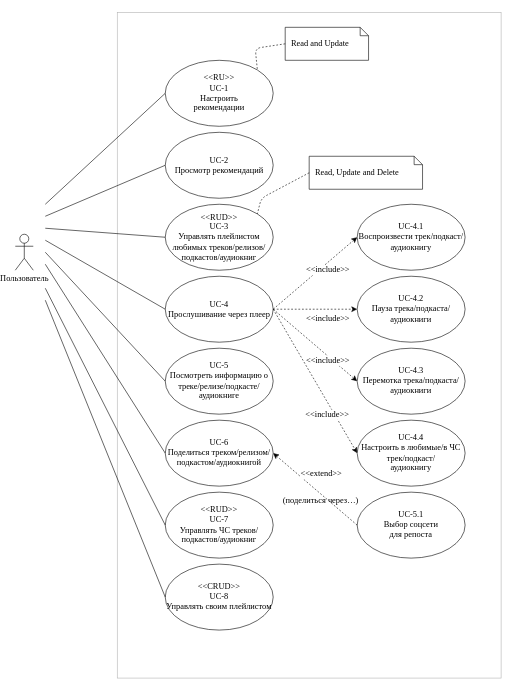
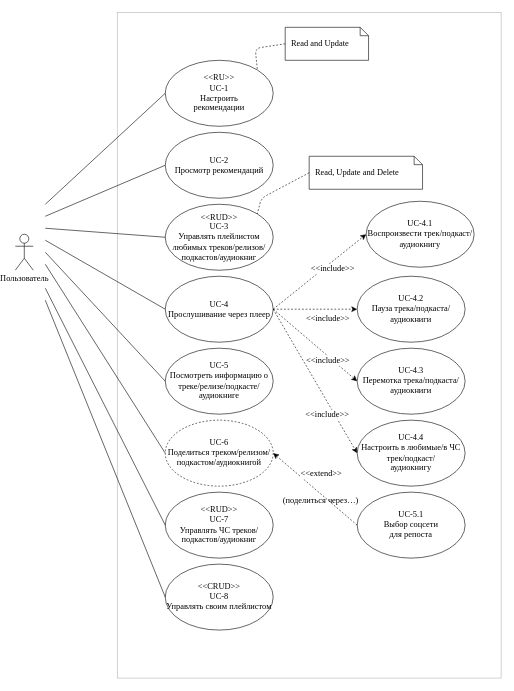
(411, 237) -> (420, 234)
(219, 453) -> (219, 453)
